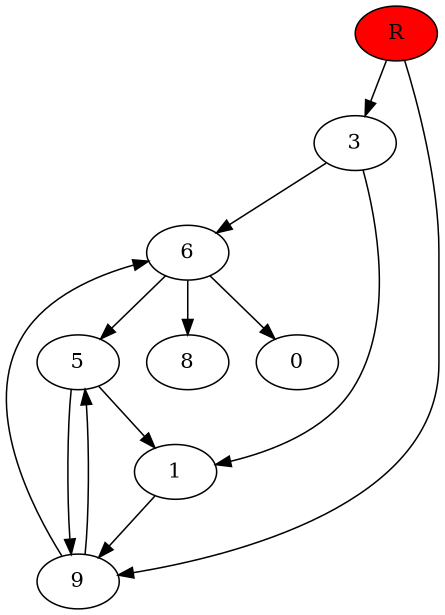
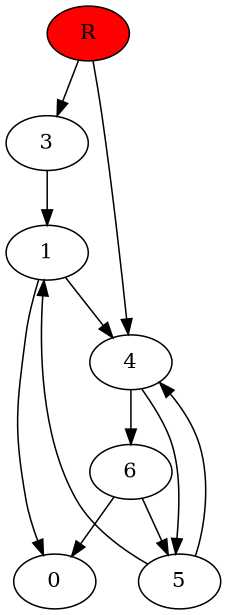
(278, 194) -> none
(188, 362) -> none
none -> (18, 411)
(78, 581) -> (131, 362)
